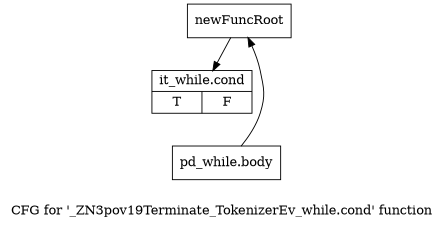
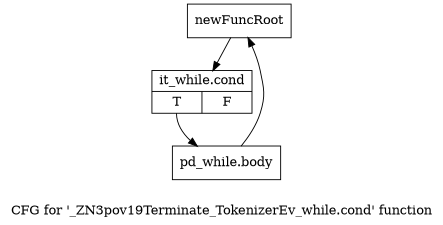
none -> (181, 128)
